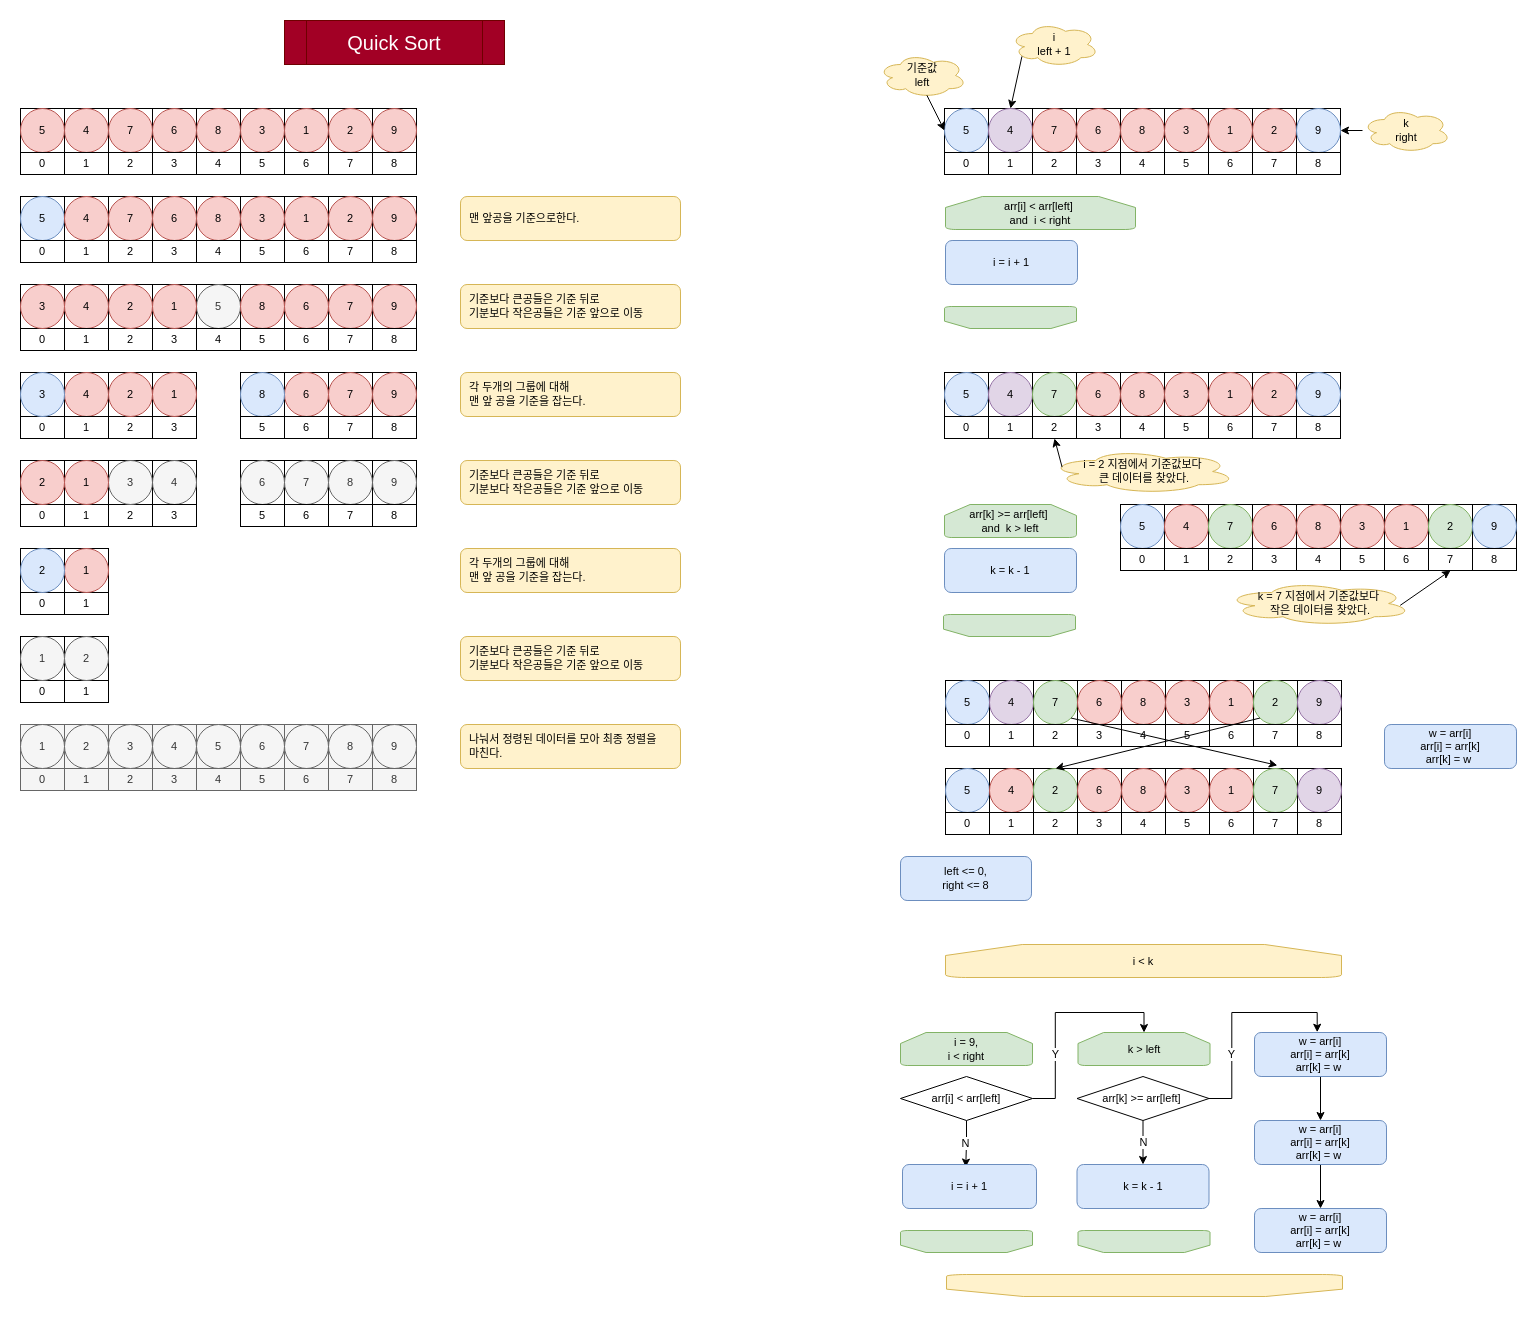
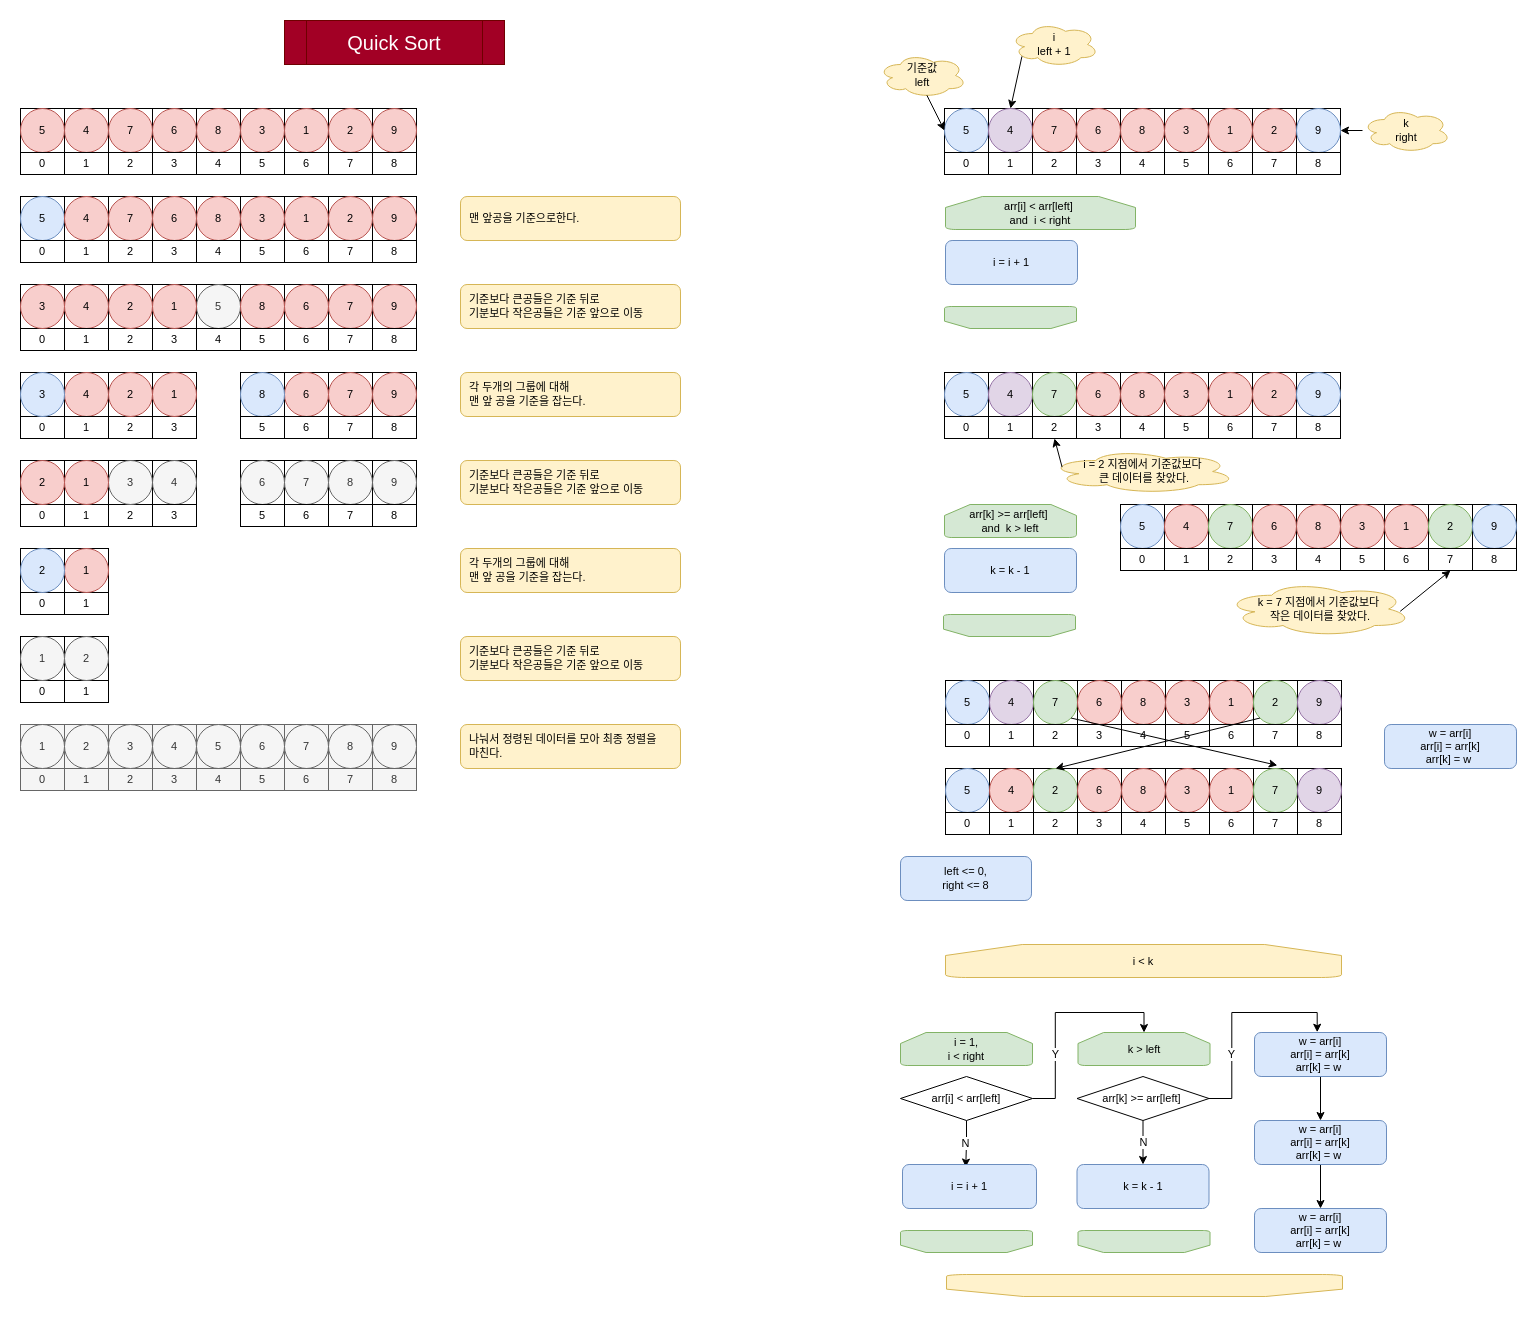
(1319, 604) -> (1319, 609)
(967, 1050) -> (967, 1050)
